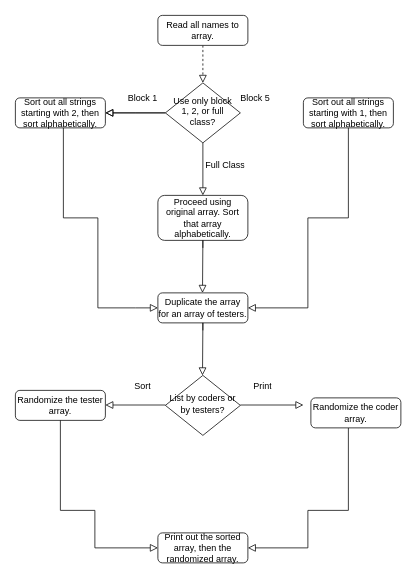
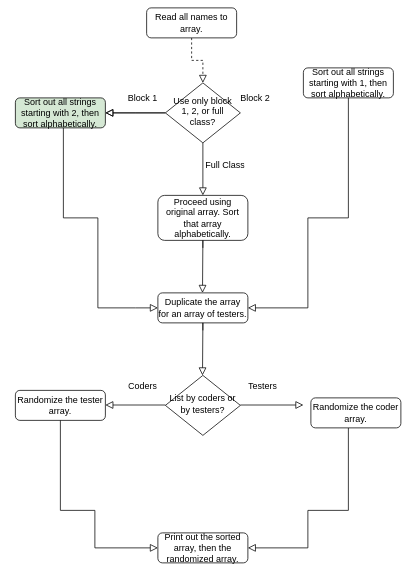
(203, 30) -> (192, 23)
(255, 98) -> (255, 98)
(60, 113) -> (60, 113)
(348, 113) -> (348, 83)
(143, 387) -> (143, 387)
(263, 387) -> (263, 387)
